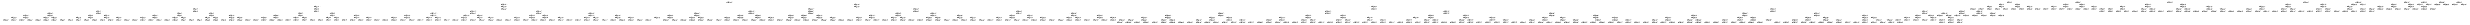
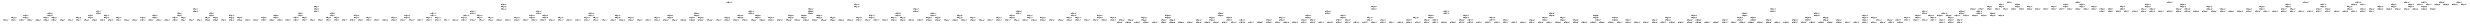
none -> (657, 20)
none -> (1769, 22)
